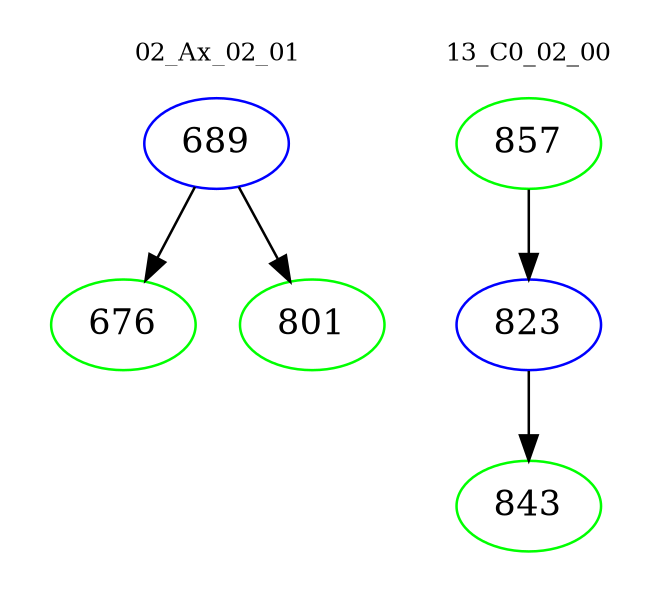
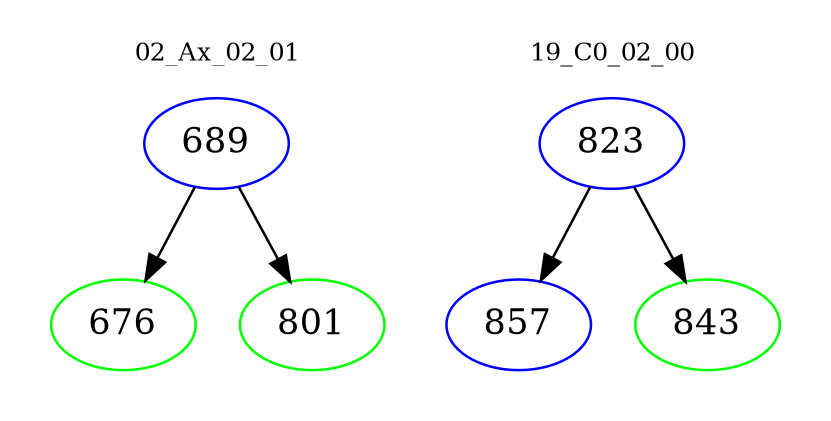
(529, 54) -> (613, 54)
(529, 144) -> (519, 325)
(529, 222) -> (572, 222)
